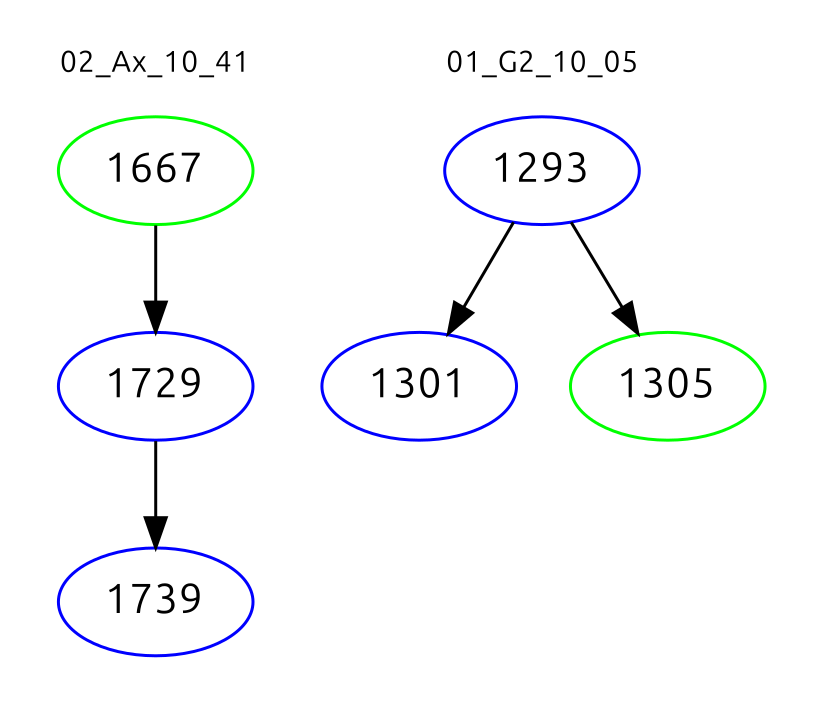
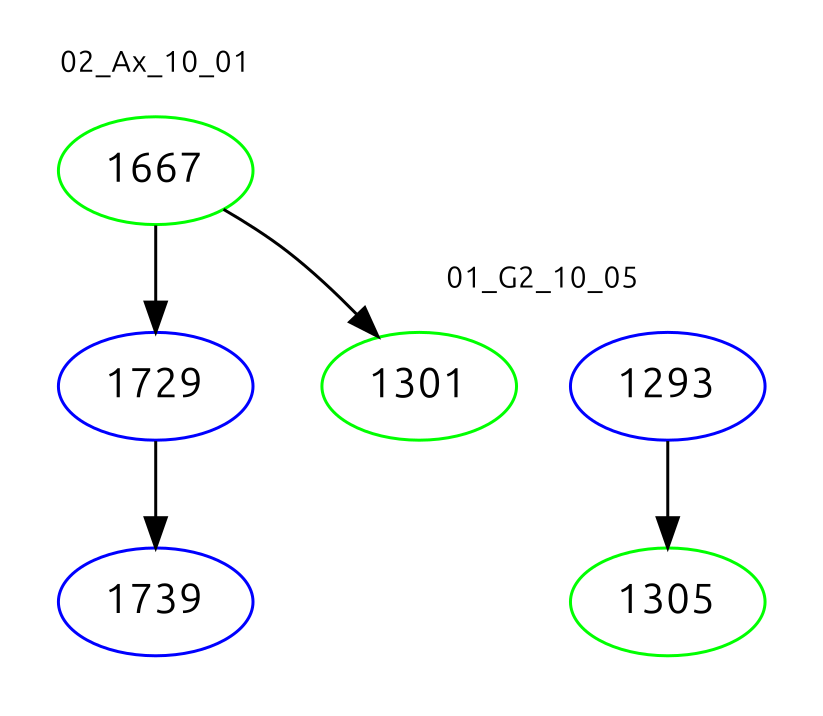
(156, 64) -> (156, 64)
(489, 265) -> (320, 279)
(419, 386) -> (419, 386)
